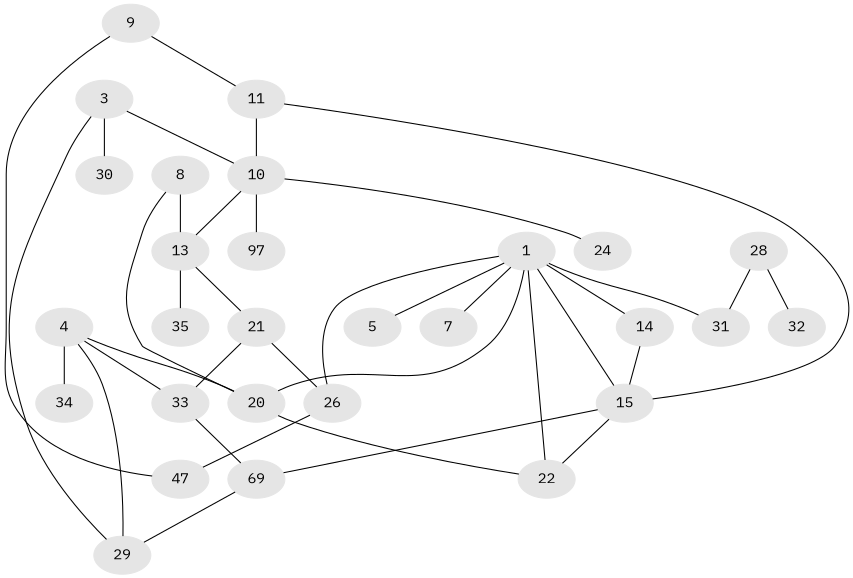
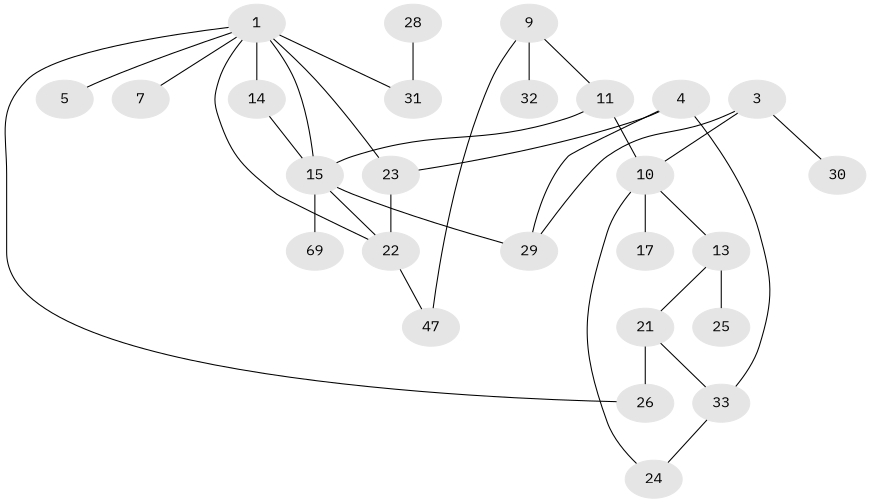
(180, 175) -> none
(256, 251) -> (645, 251)
(778, 289) -> (529, 61)
(180, 327) -> (721, 327)
(64, 403) -> none
(256, 403) -> (391, 175)
(218, 441) -> (687, 441)
(256, 441) -> (411, 289)
(190, 517) -> (419, 218)
